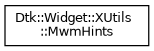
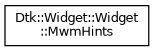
(77, 26) -> (77, 26)
